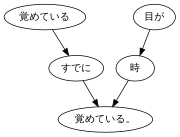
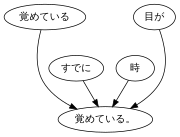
(146, 39) -> (164, 72)
(59, 40) -> (40, 74)
